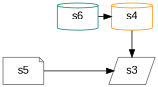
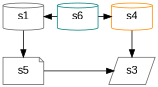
none -> (23, 17)
